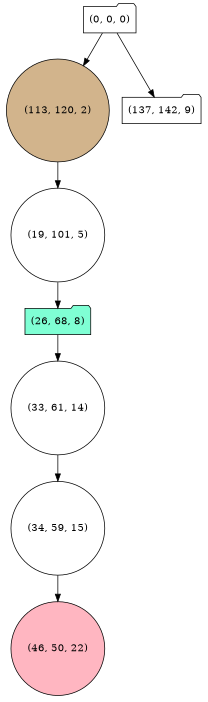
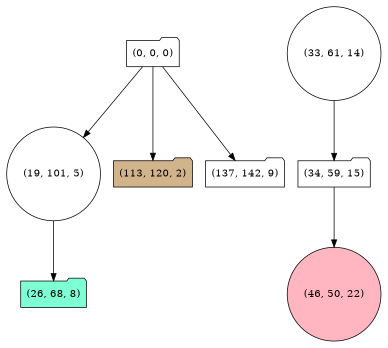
(58, 110) -> (153, 174)
(58, 171) -> (115, 99)
(58, 344) -> none
(58, 528) -> (334, 174)
